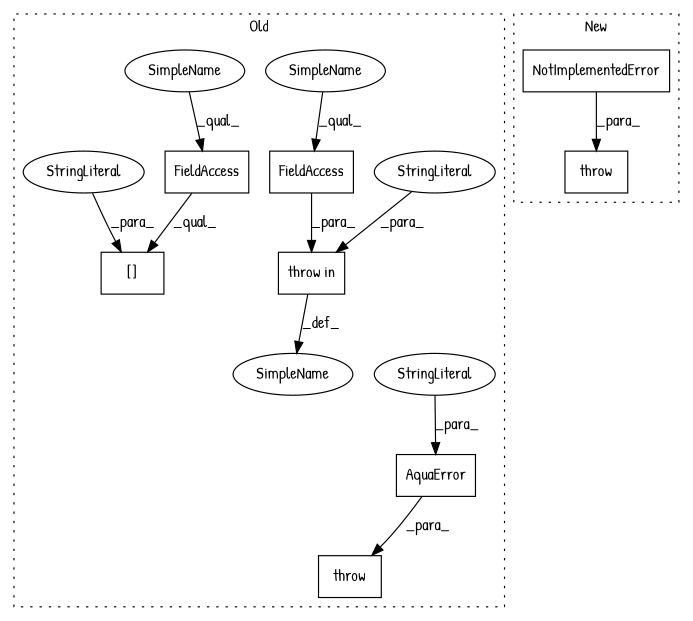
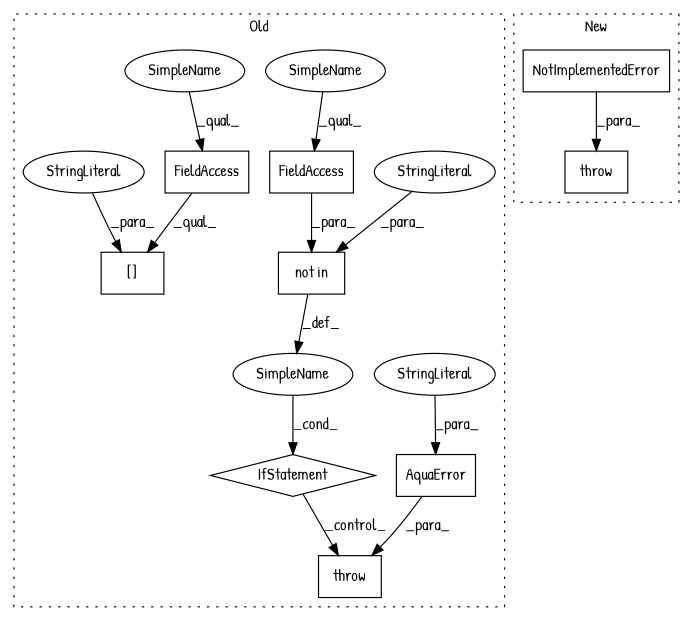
(312, 273) -> (312, 273)
none -> (293, 475)
